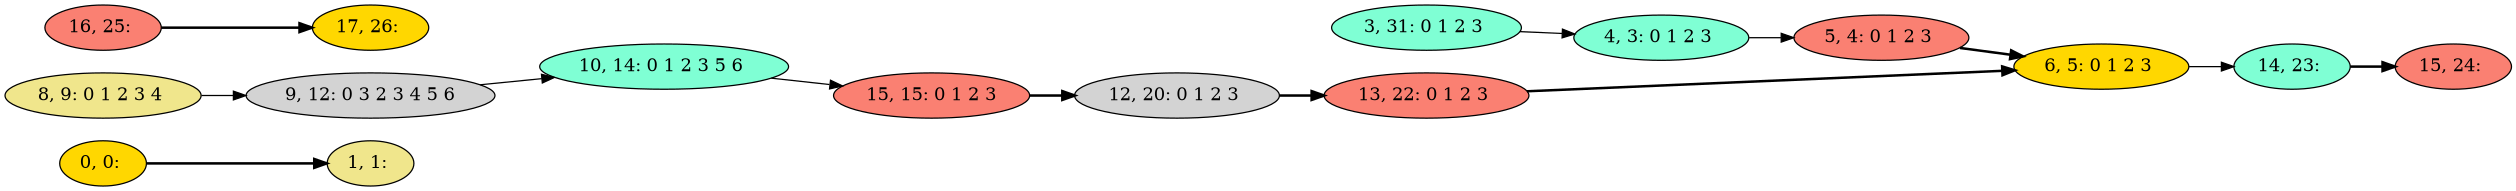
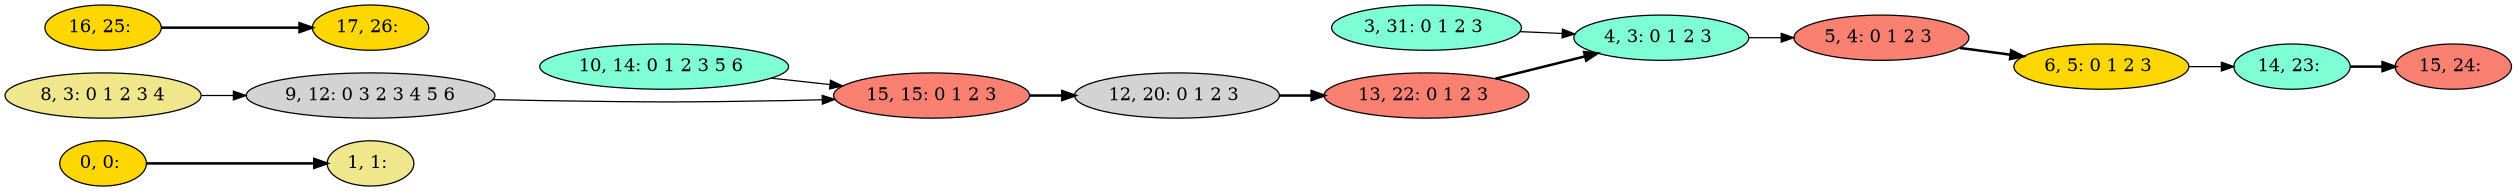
(103, 28) -> (103, 28)
(1765, 81) -> (1540, 68)
(511, 82) -> (658, 102)
(103, 96) -> (103, 96)
